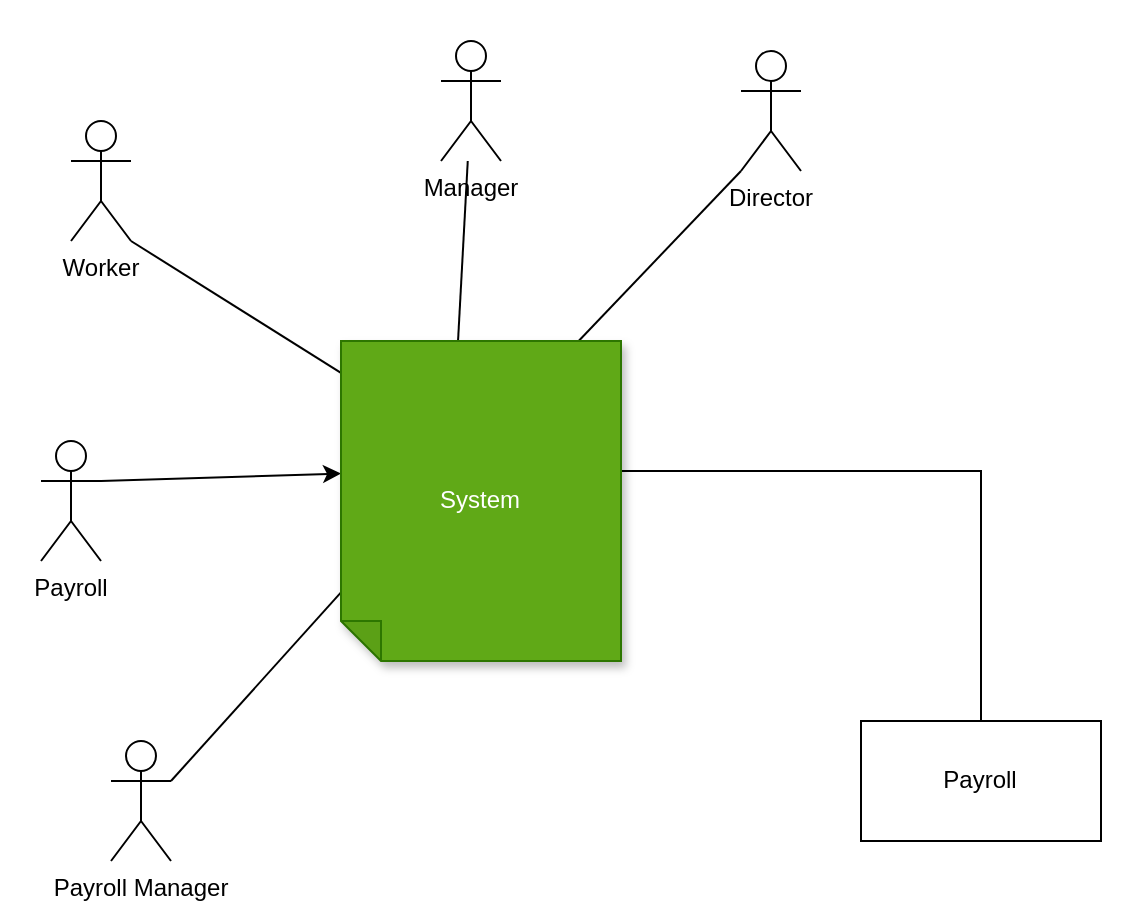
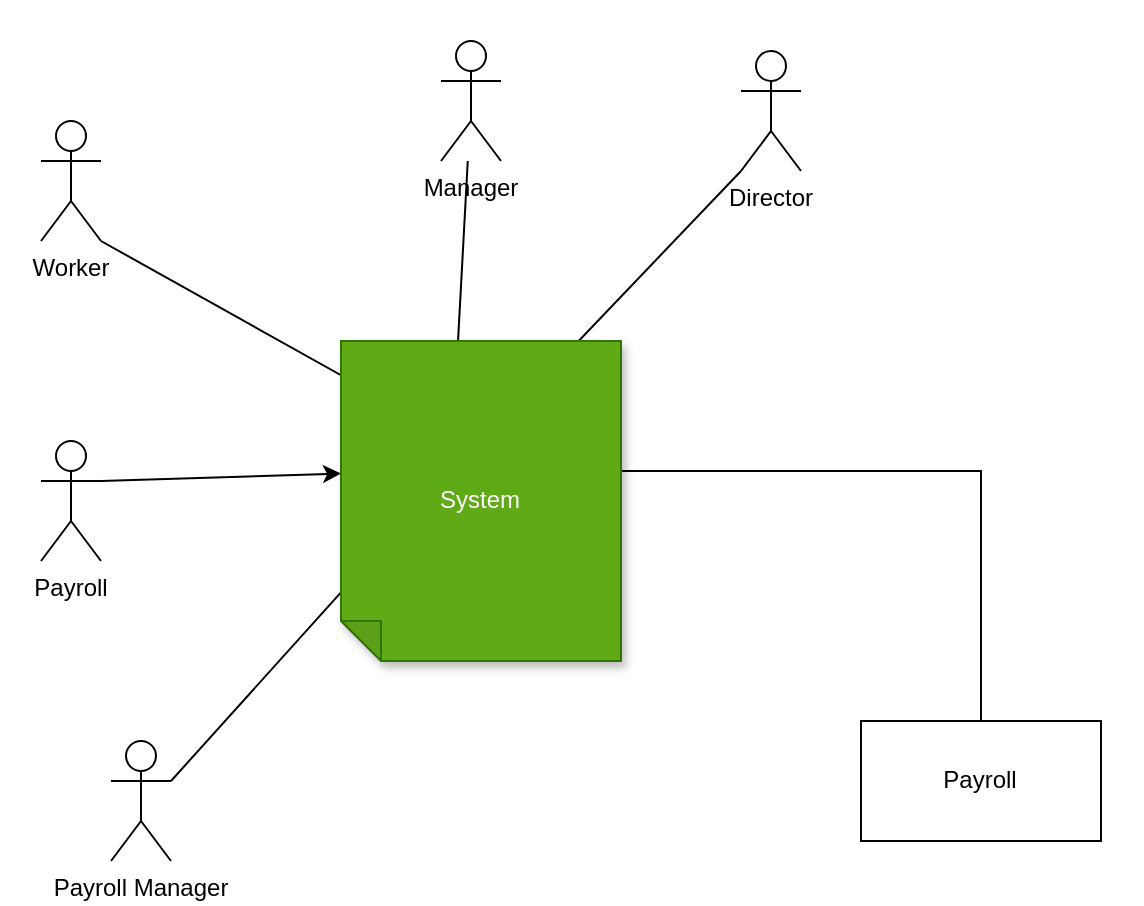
(101, 181) -> (71, 181)
